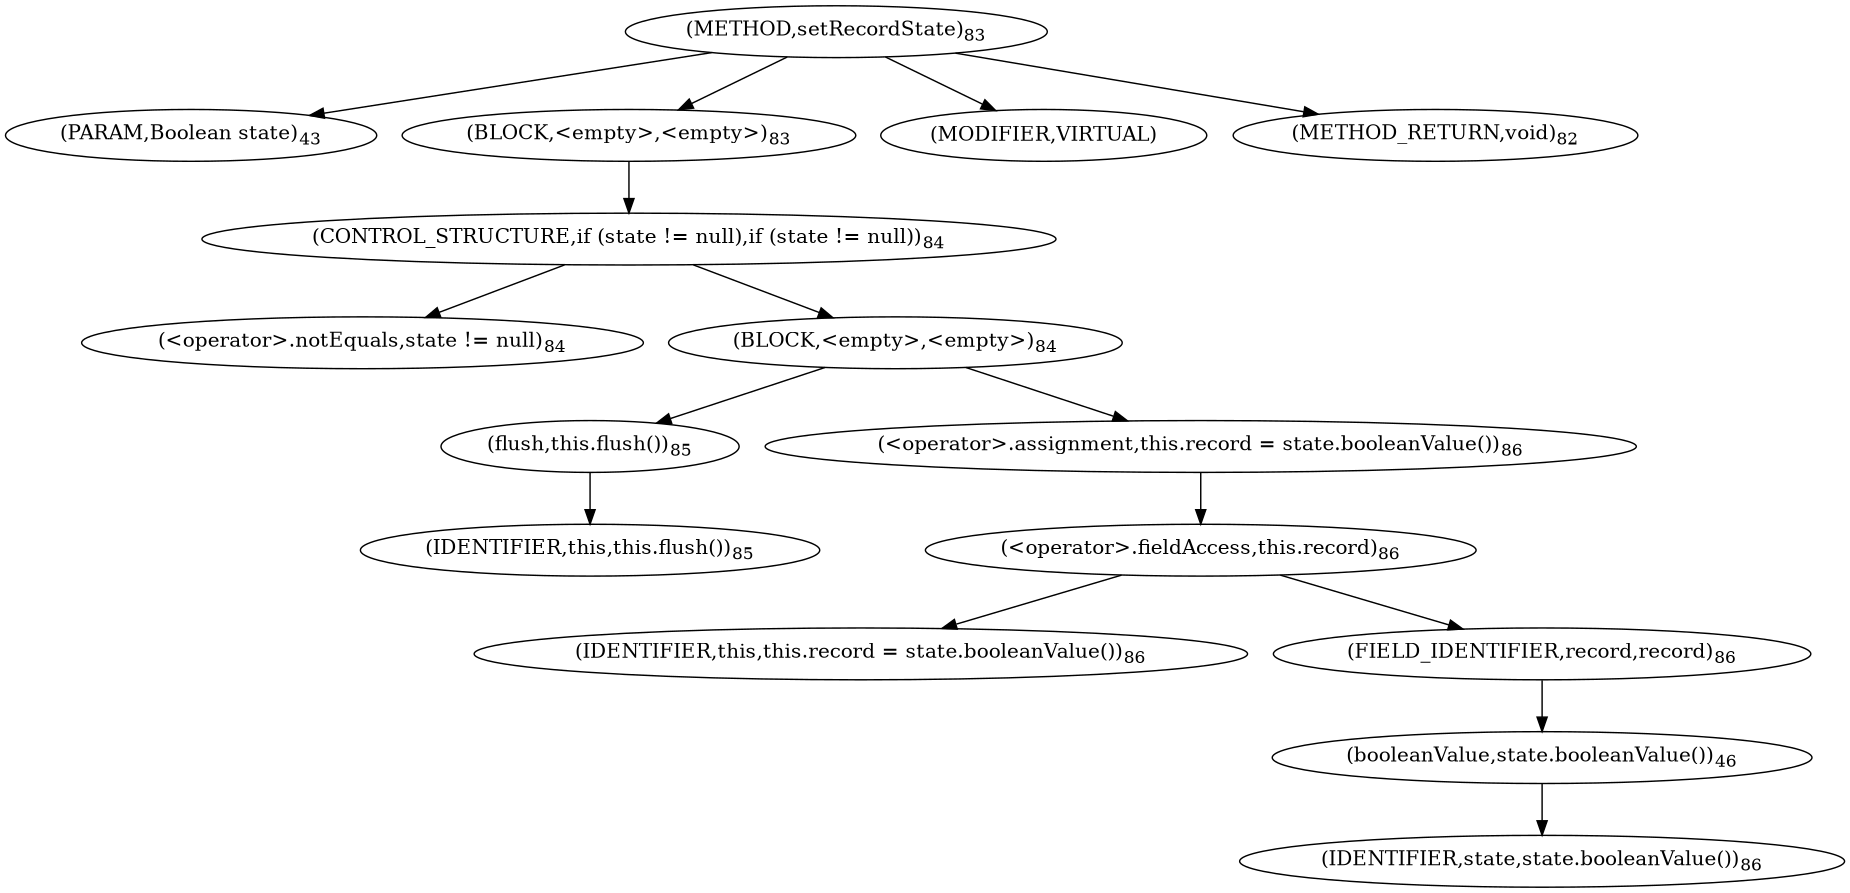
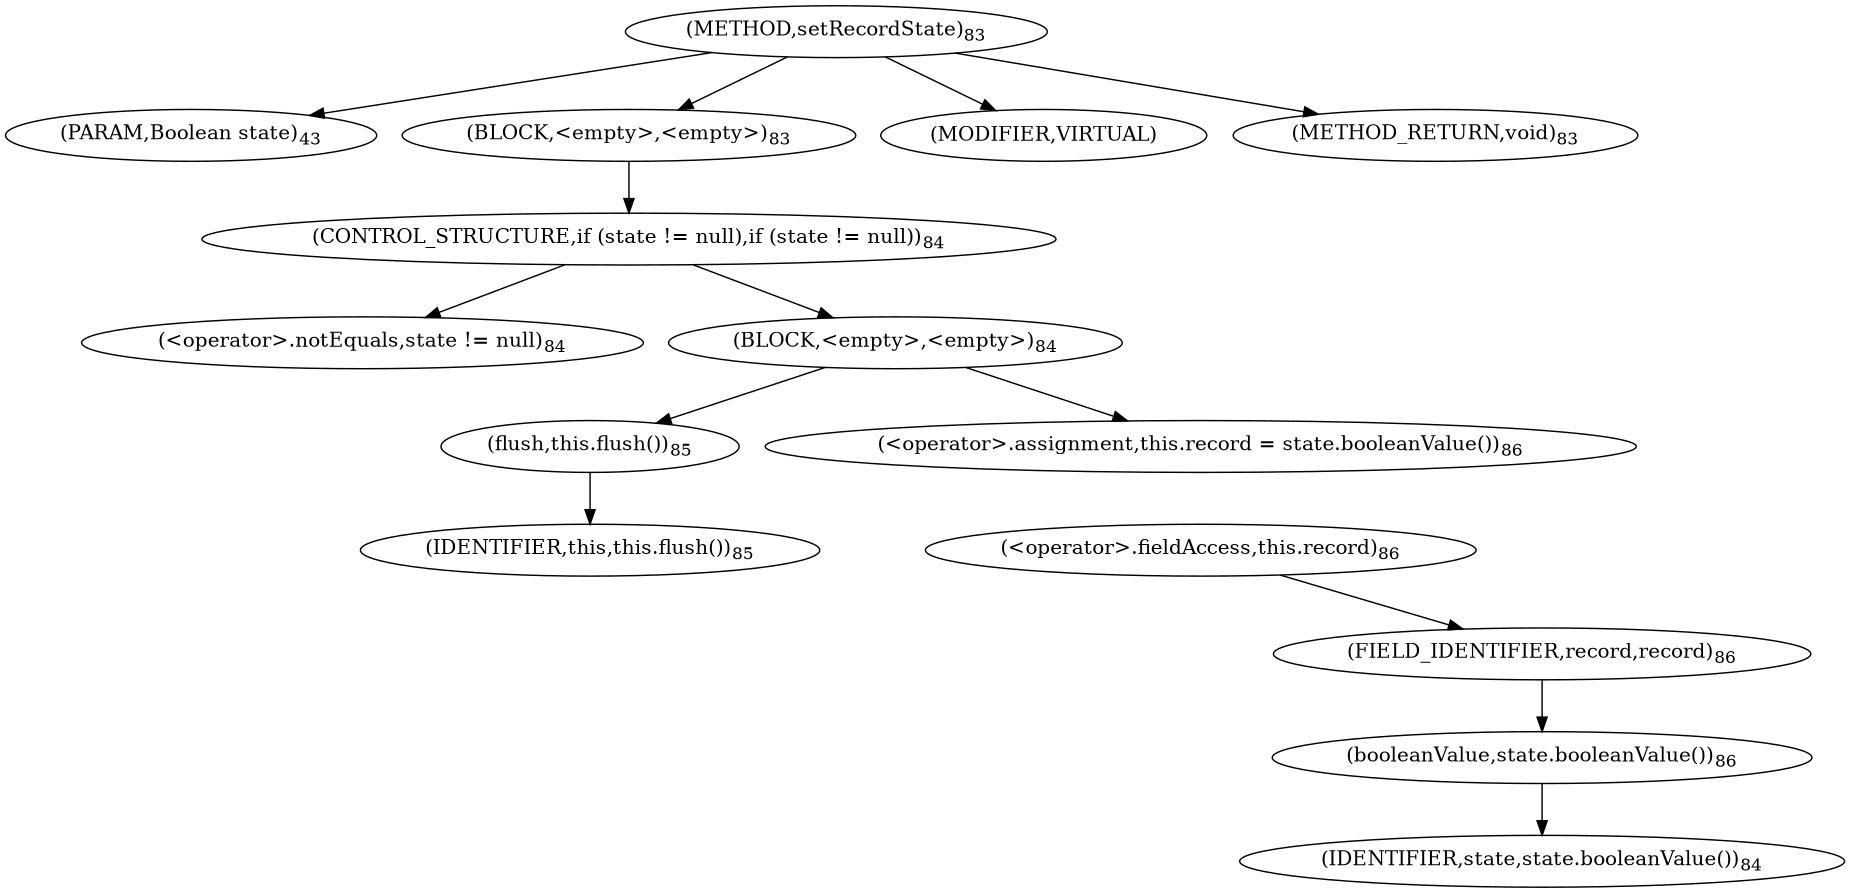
(1568, 133) -> (1568, 133)
(1201, 491) -> none
(861, 654) -> none
(1726, 755) -> (1726, 755)
(1752, 859) -> (1752, 859)
